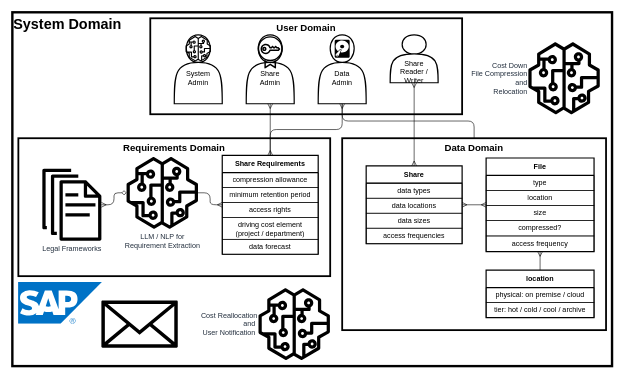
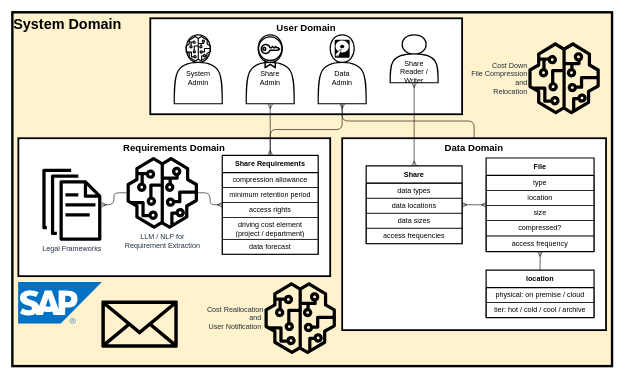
(62, 25) -> (62, 25)
(121, 193) -> (123, 193)
(294, 324) -> (300, 318)
